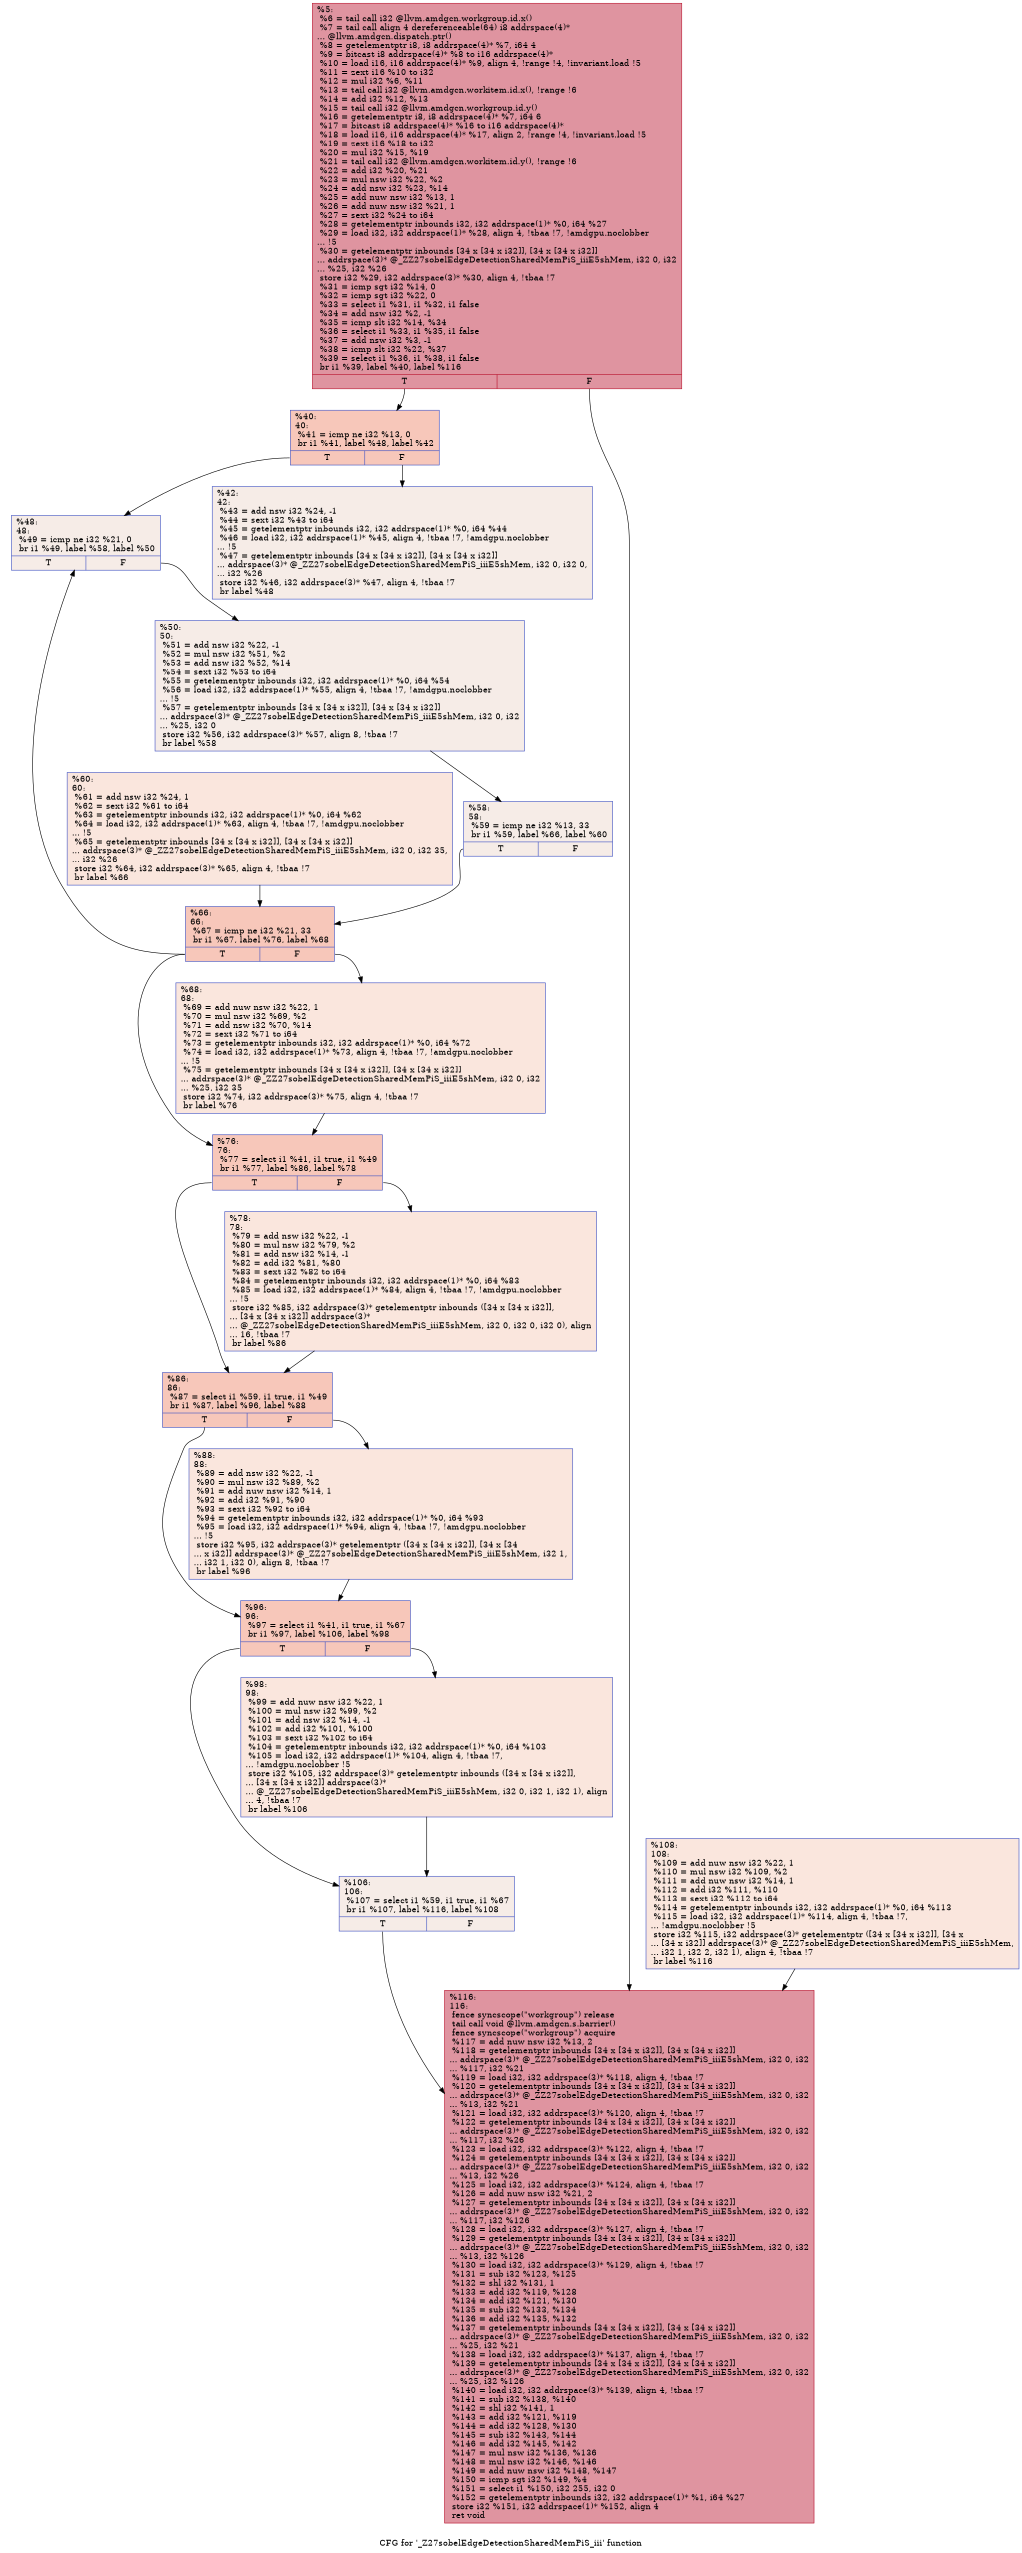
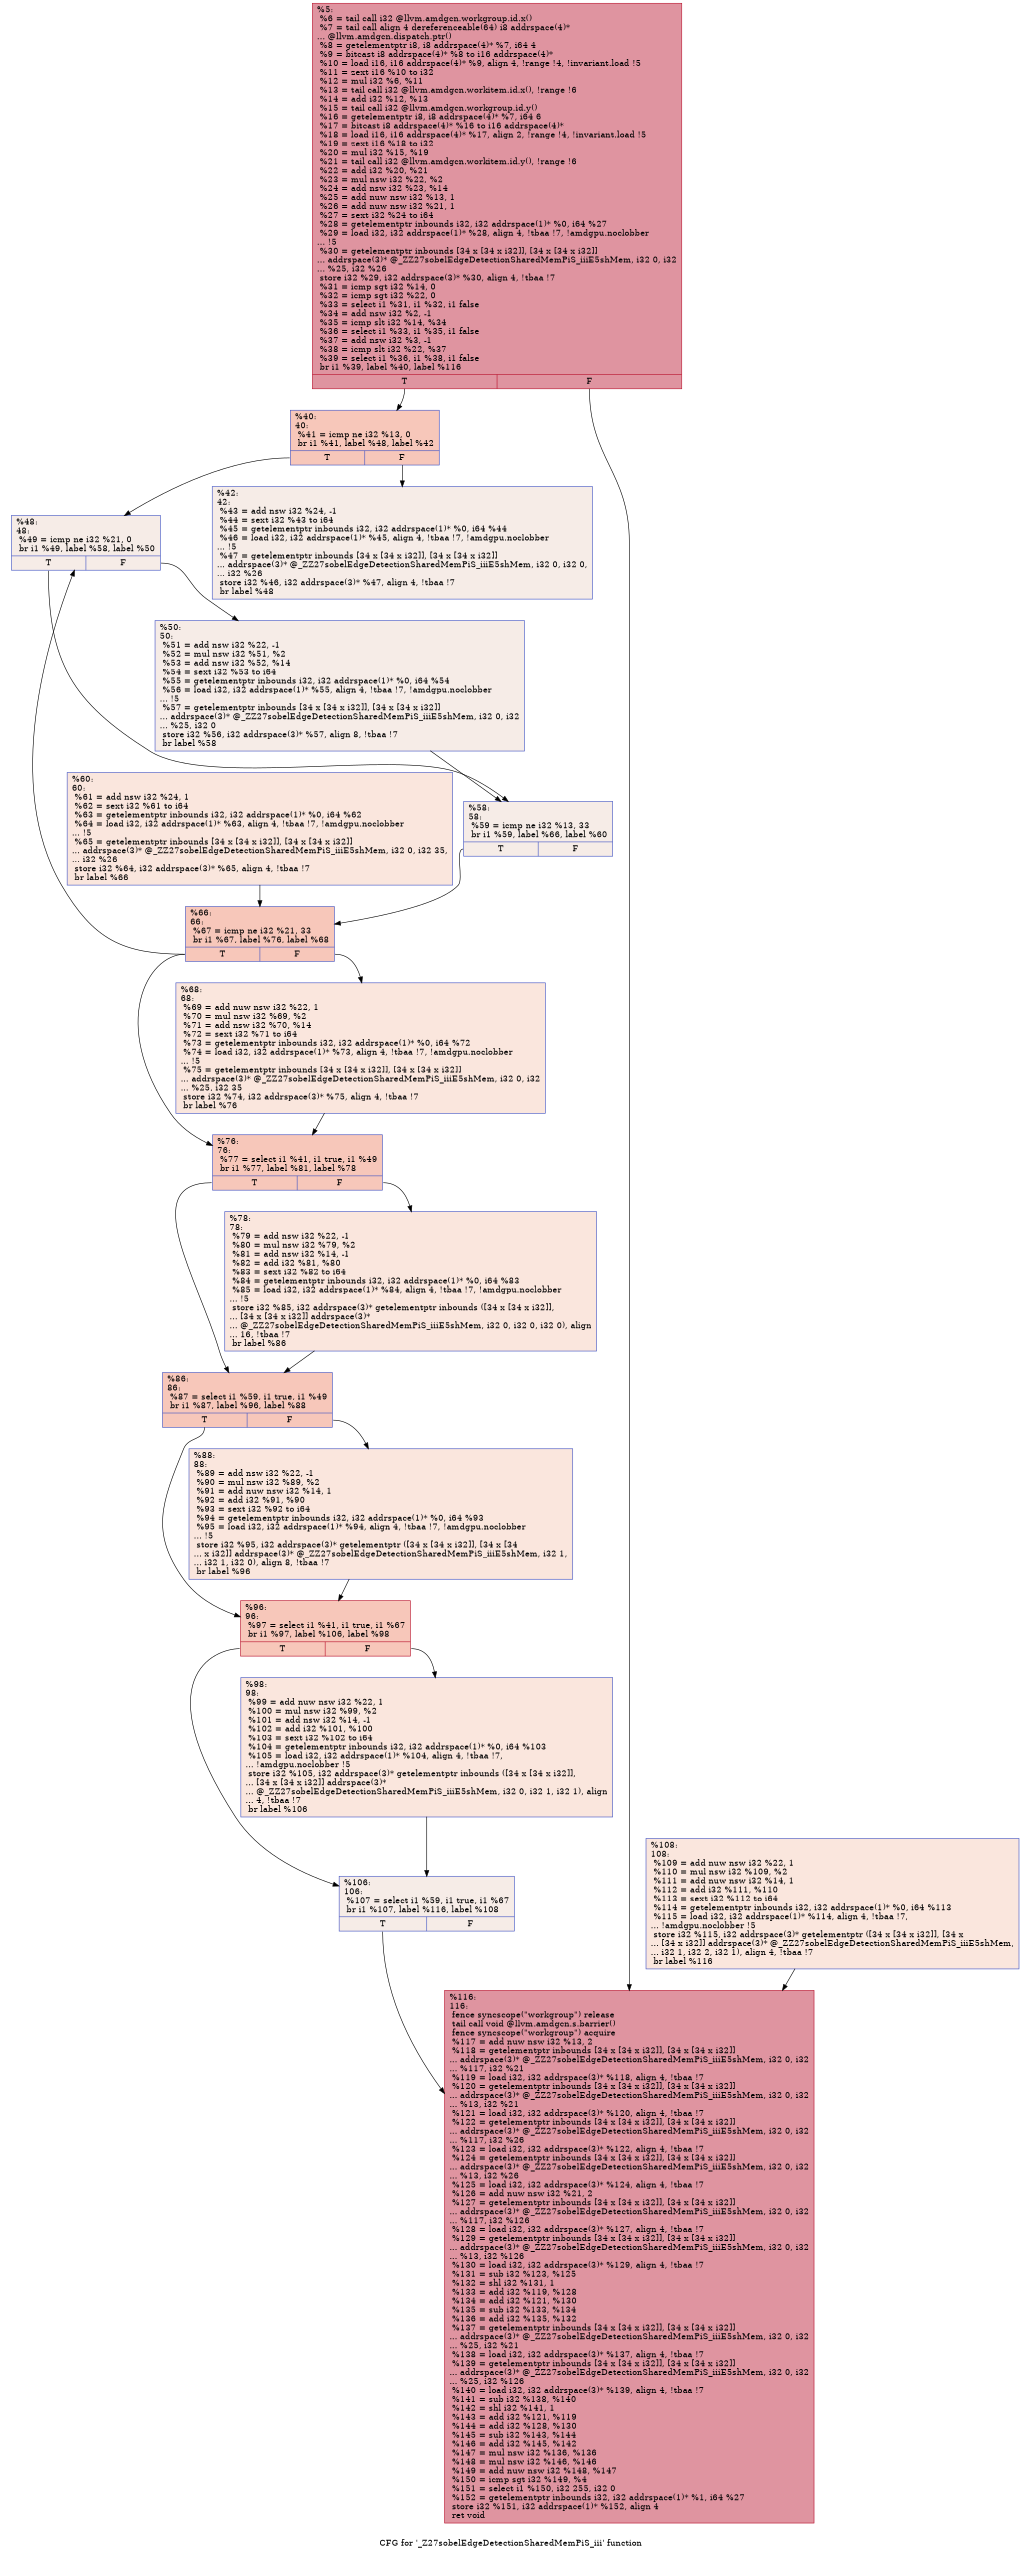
none -> (220, 767)
(287, 1168) -> (287, 1168)
(325, 1628) -> (325, 1628)
